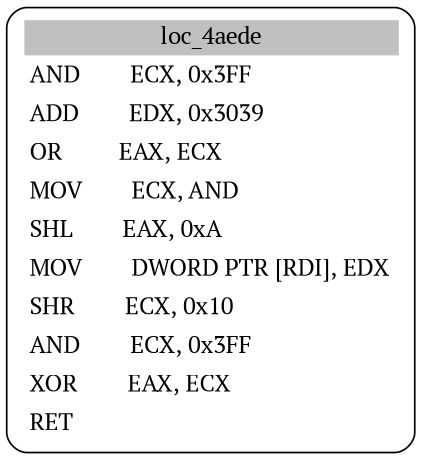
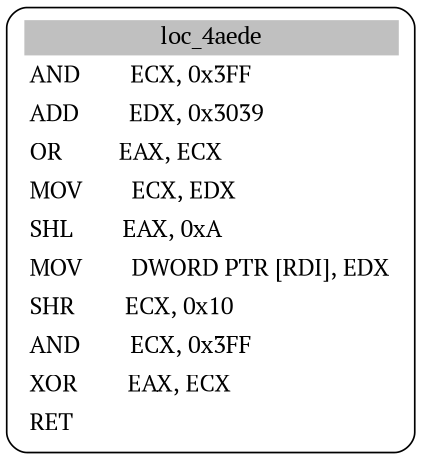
(134, 191) -> (133, 191)
